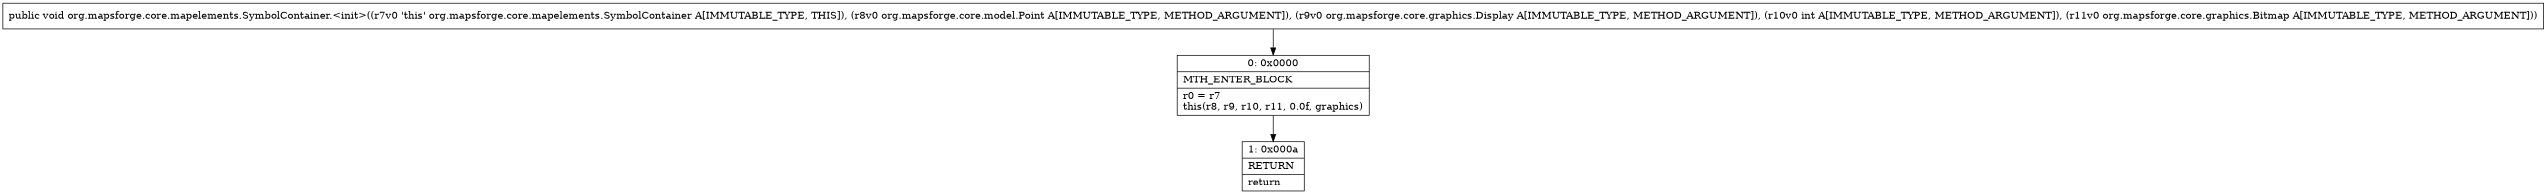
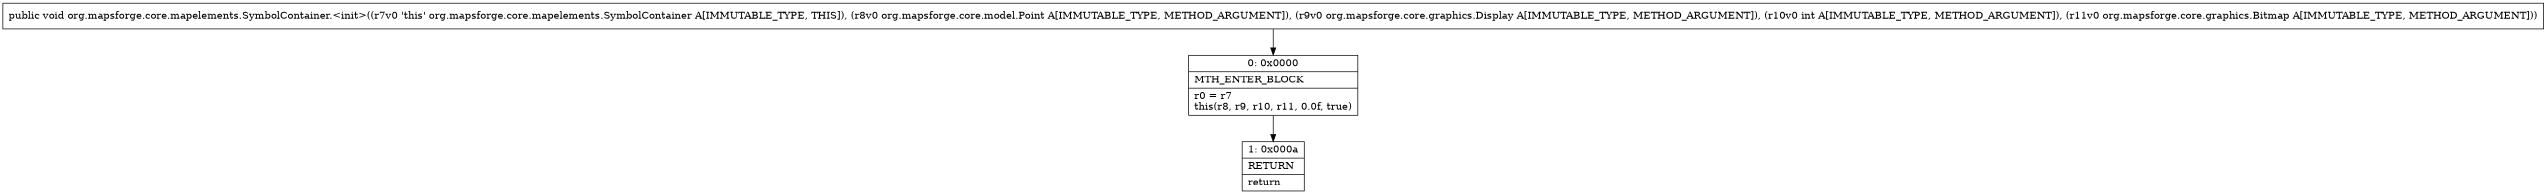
(1273, 107) -> (1273, 107)
